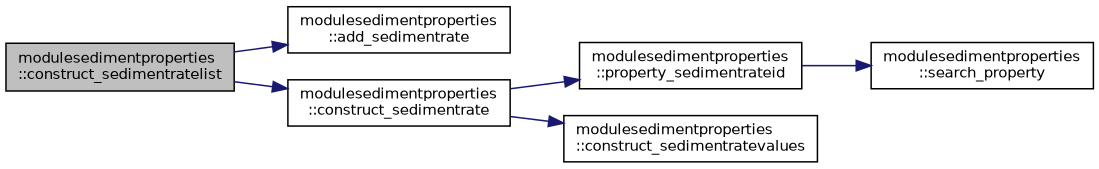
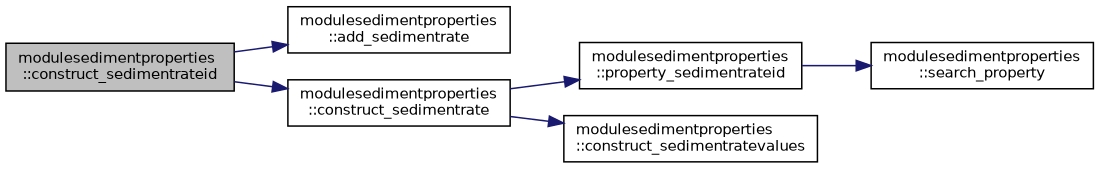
(120, 67) -> (120, 67)
